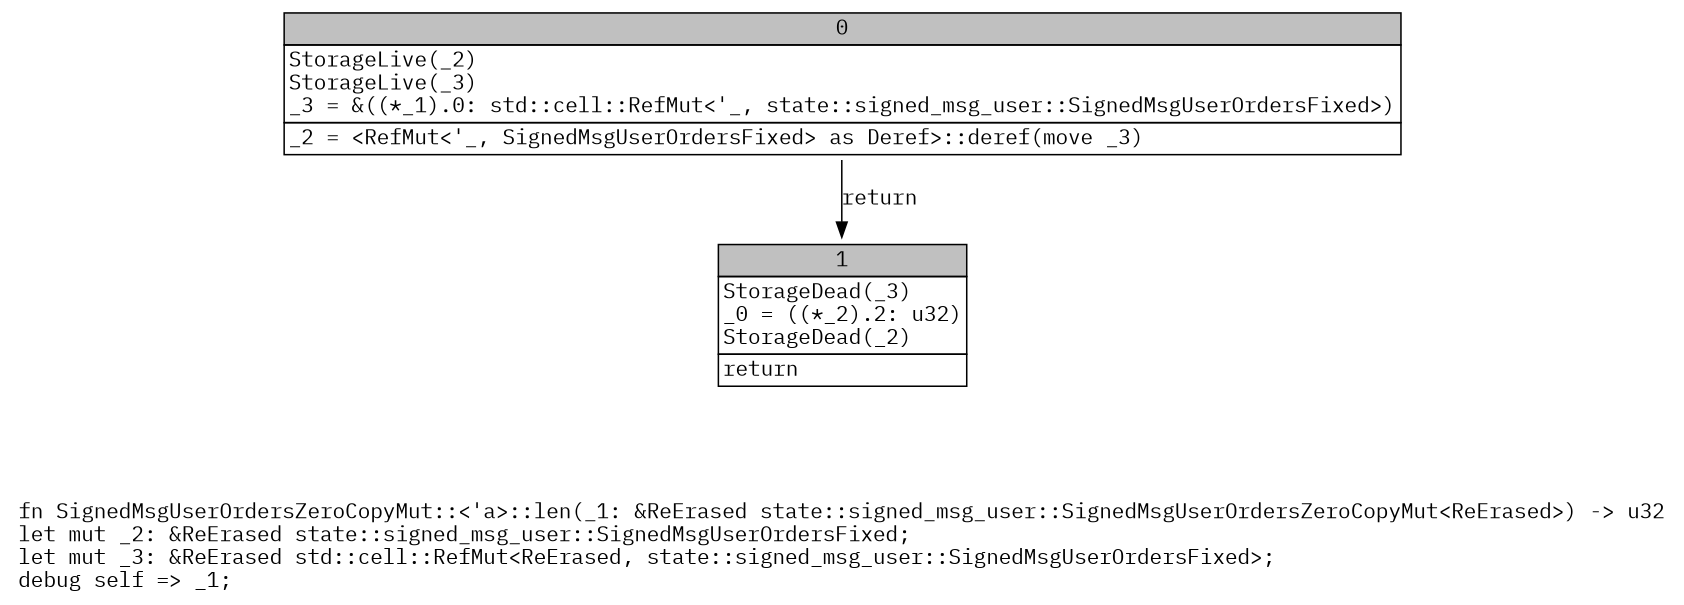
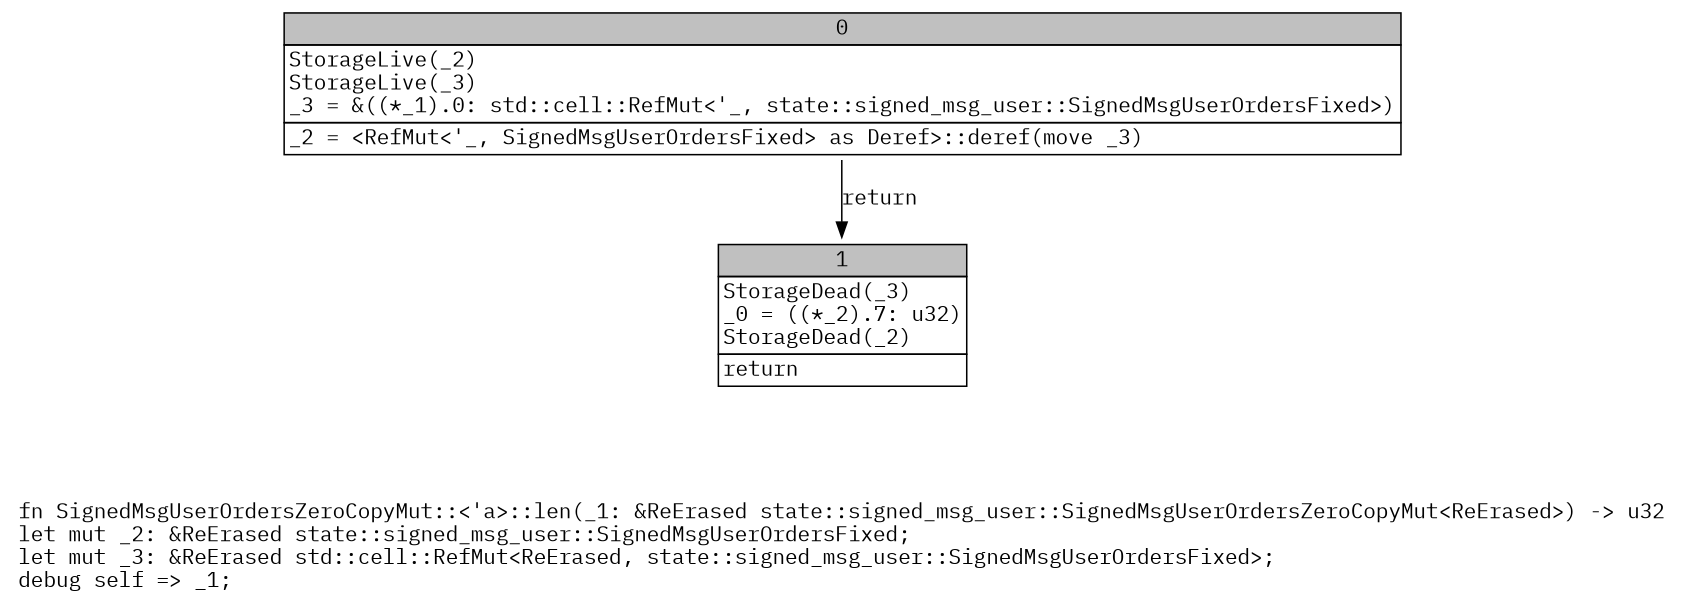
(843, 315) -> (843, 315)
